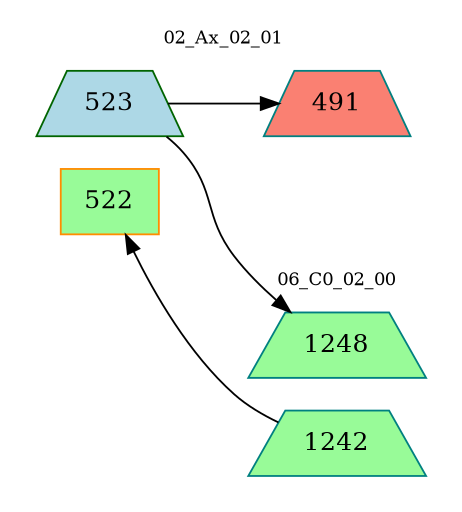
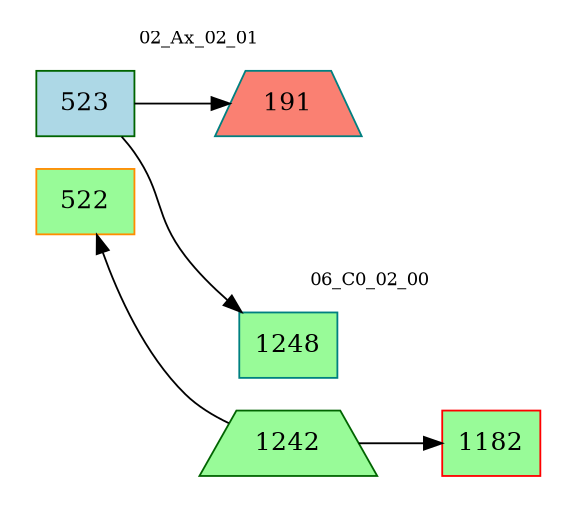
(110, 104) -> (85, 104)
(337, 104) -> (288, 104)
(337, 345) -> (288, 345)
(337, 443) -> (288, 443)
none -> (491, 443)
